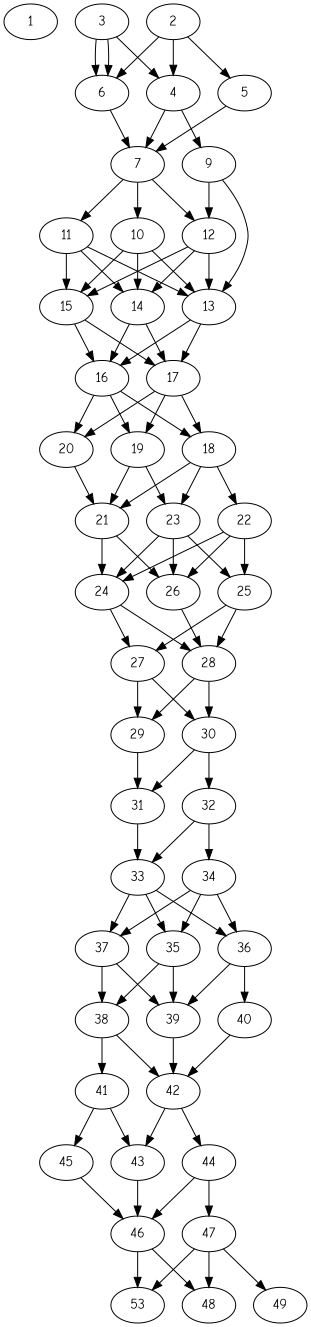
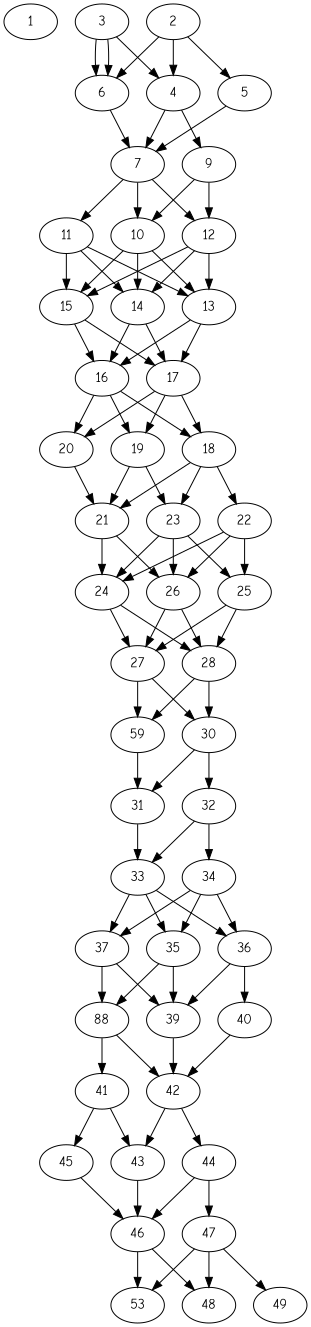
(248, 231) -> (178, 196)
none -> (158, 622)
(138, 735) -> (138, 735)
(102, 1020) -> (102, 1020)
